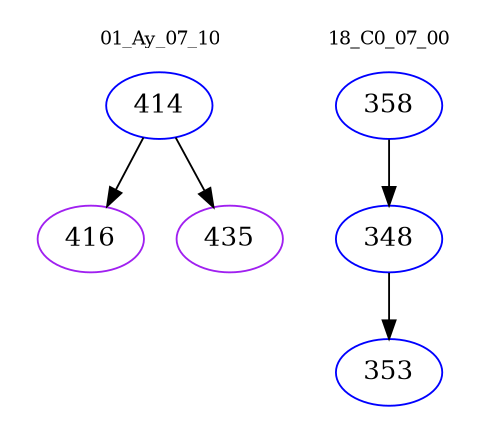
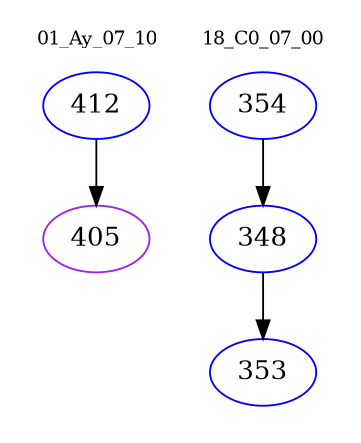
(159, 106) -> (96, 106)
(389, 106) -> (263, 106)
(91, 239) -> none
(230, 239) -> (96, 239)
